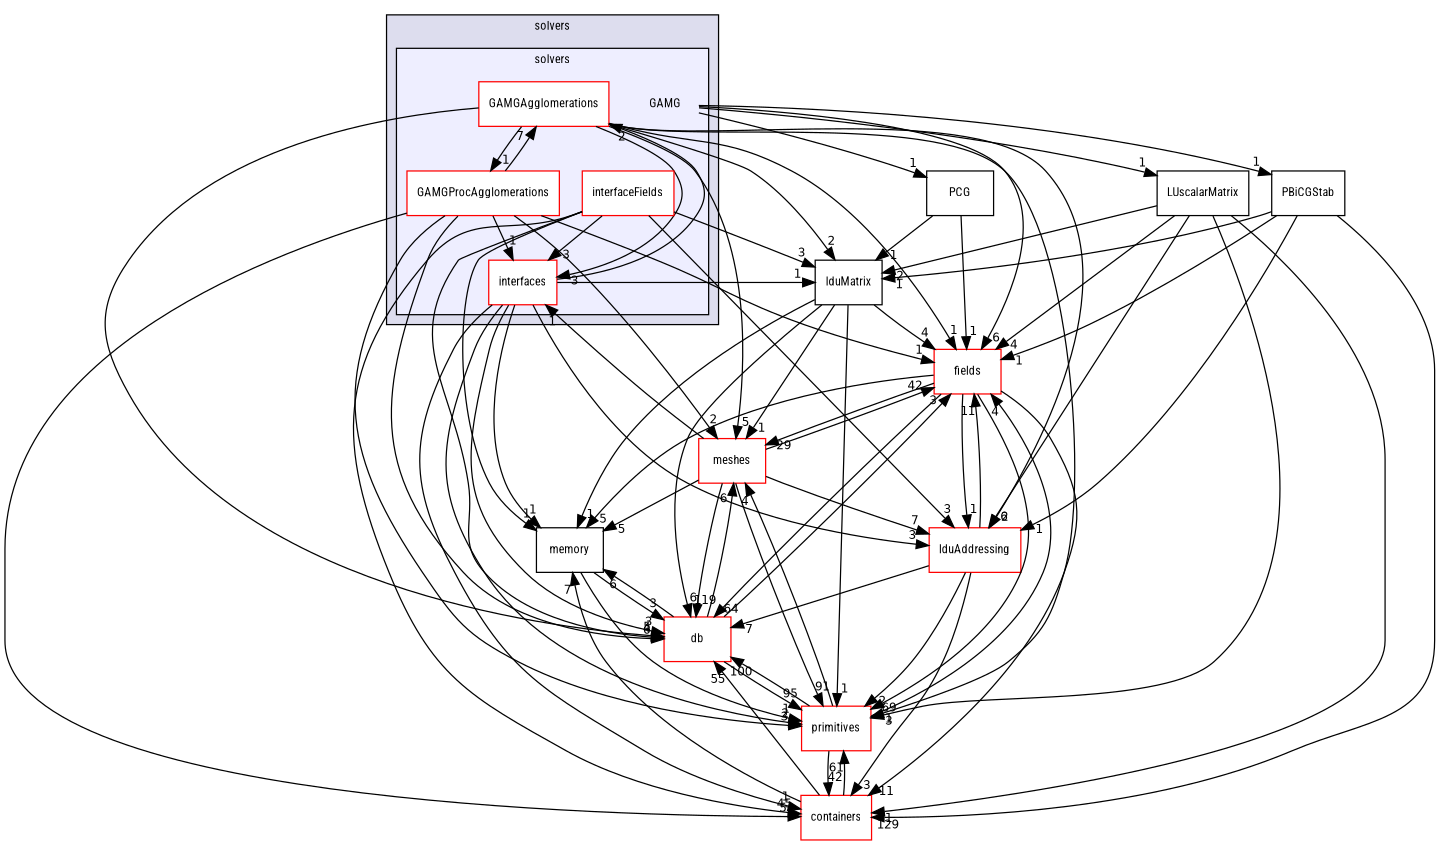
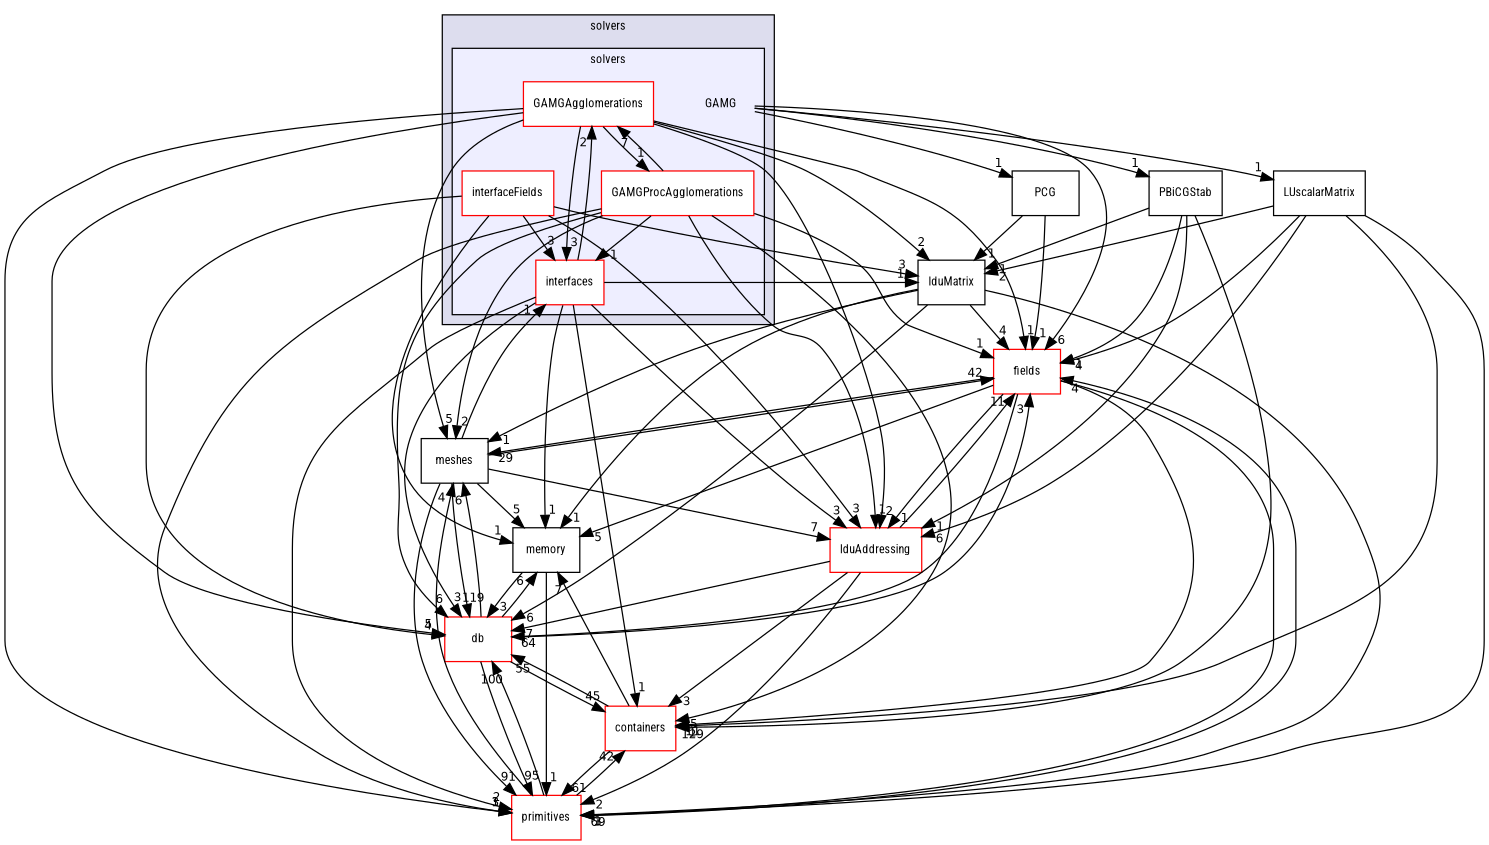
none -> (816, 343)
(732, 461) -> (455, 461)
(387, 566) -> (554, 685)
